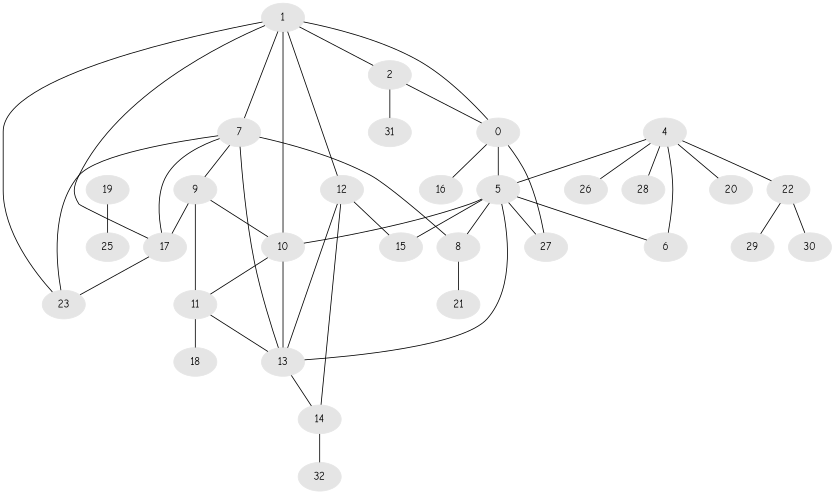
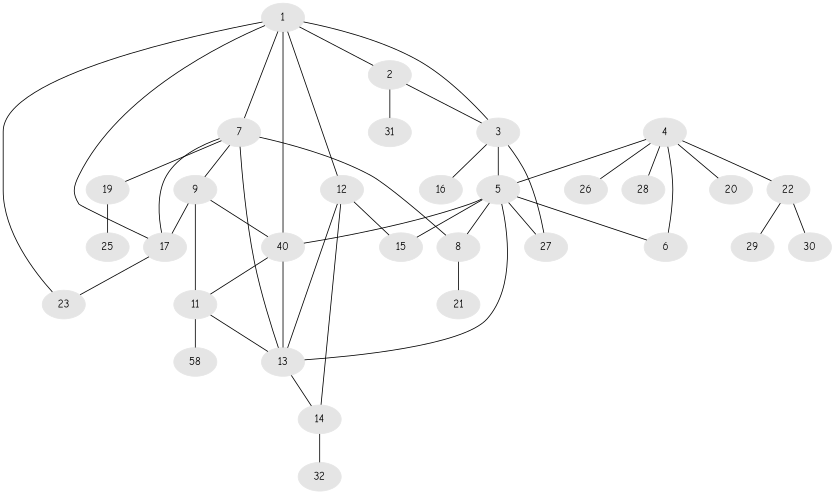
(498, 132) -> (498, 132)
(90, 167) -> (169, 163)
(283, 247) -> (283, 247)
(195, 362) -> (195, 362)
